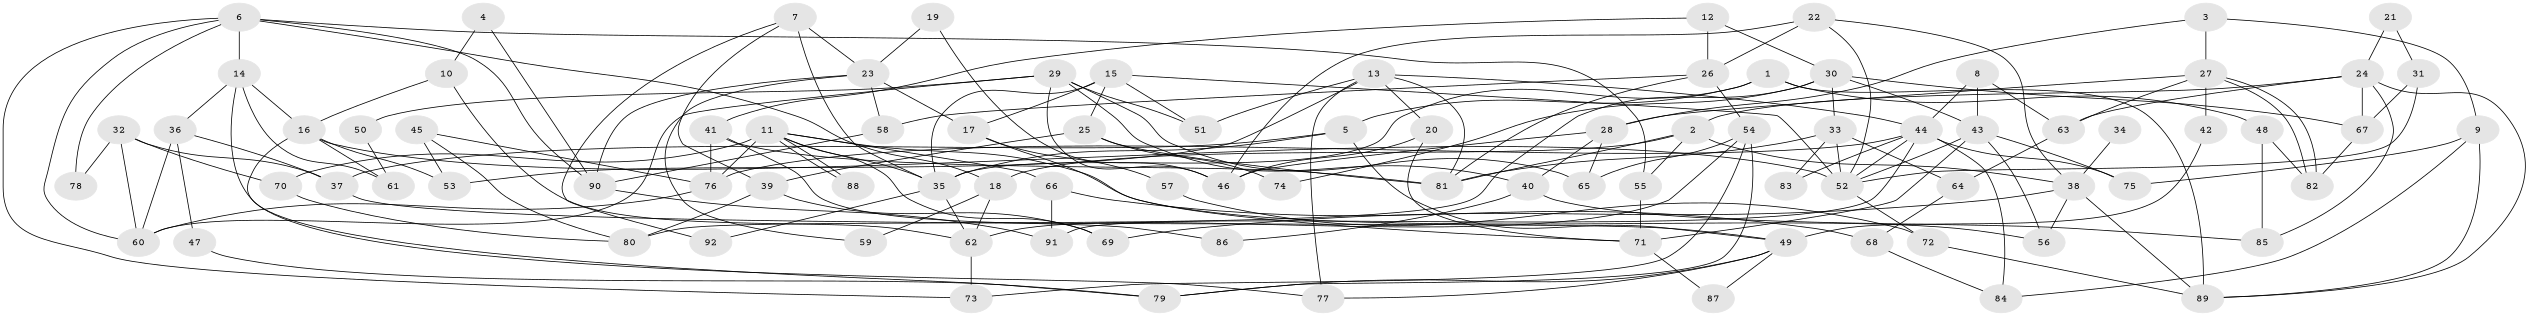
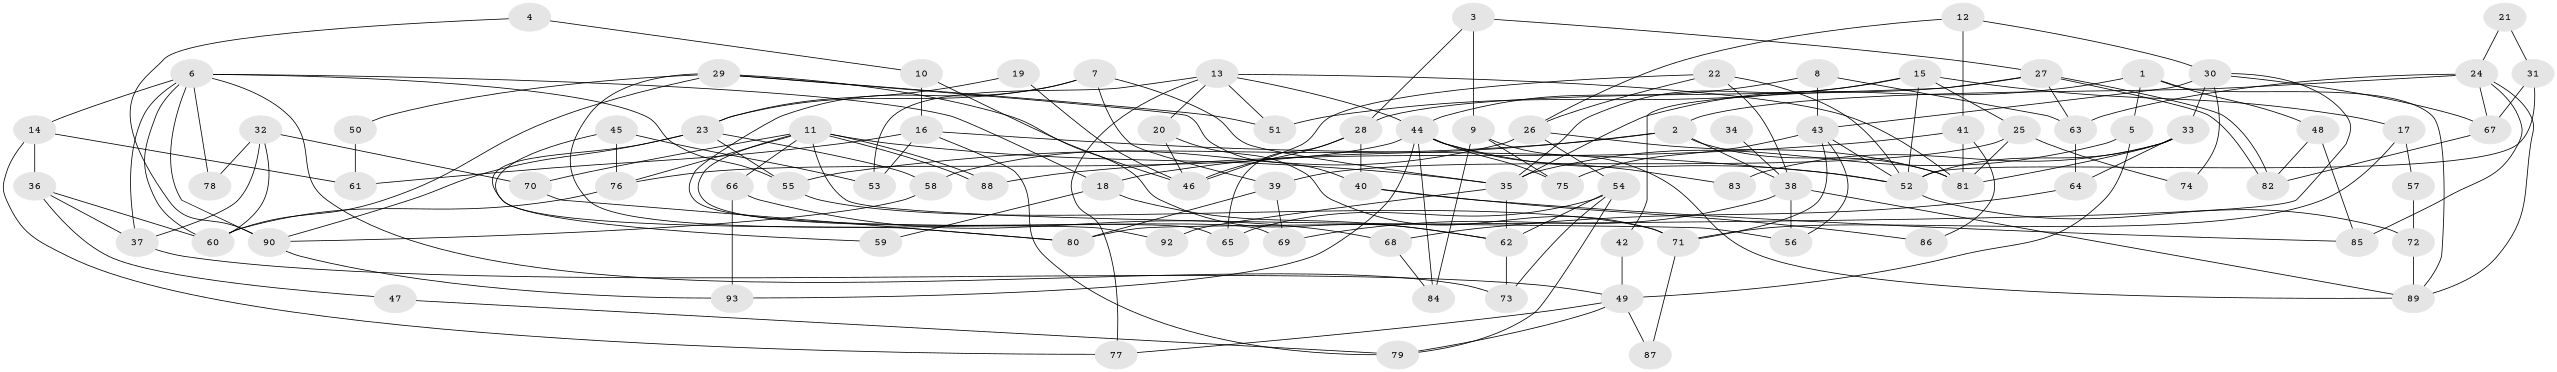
(272, 102) -> none
(918, 102) -> (746, 158)
(838, 147) -> (132, 156)
(711, 158) -> (1475, 156)
(1052, 242) -> (732, 299)
